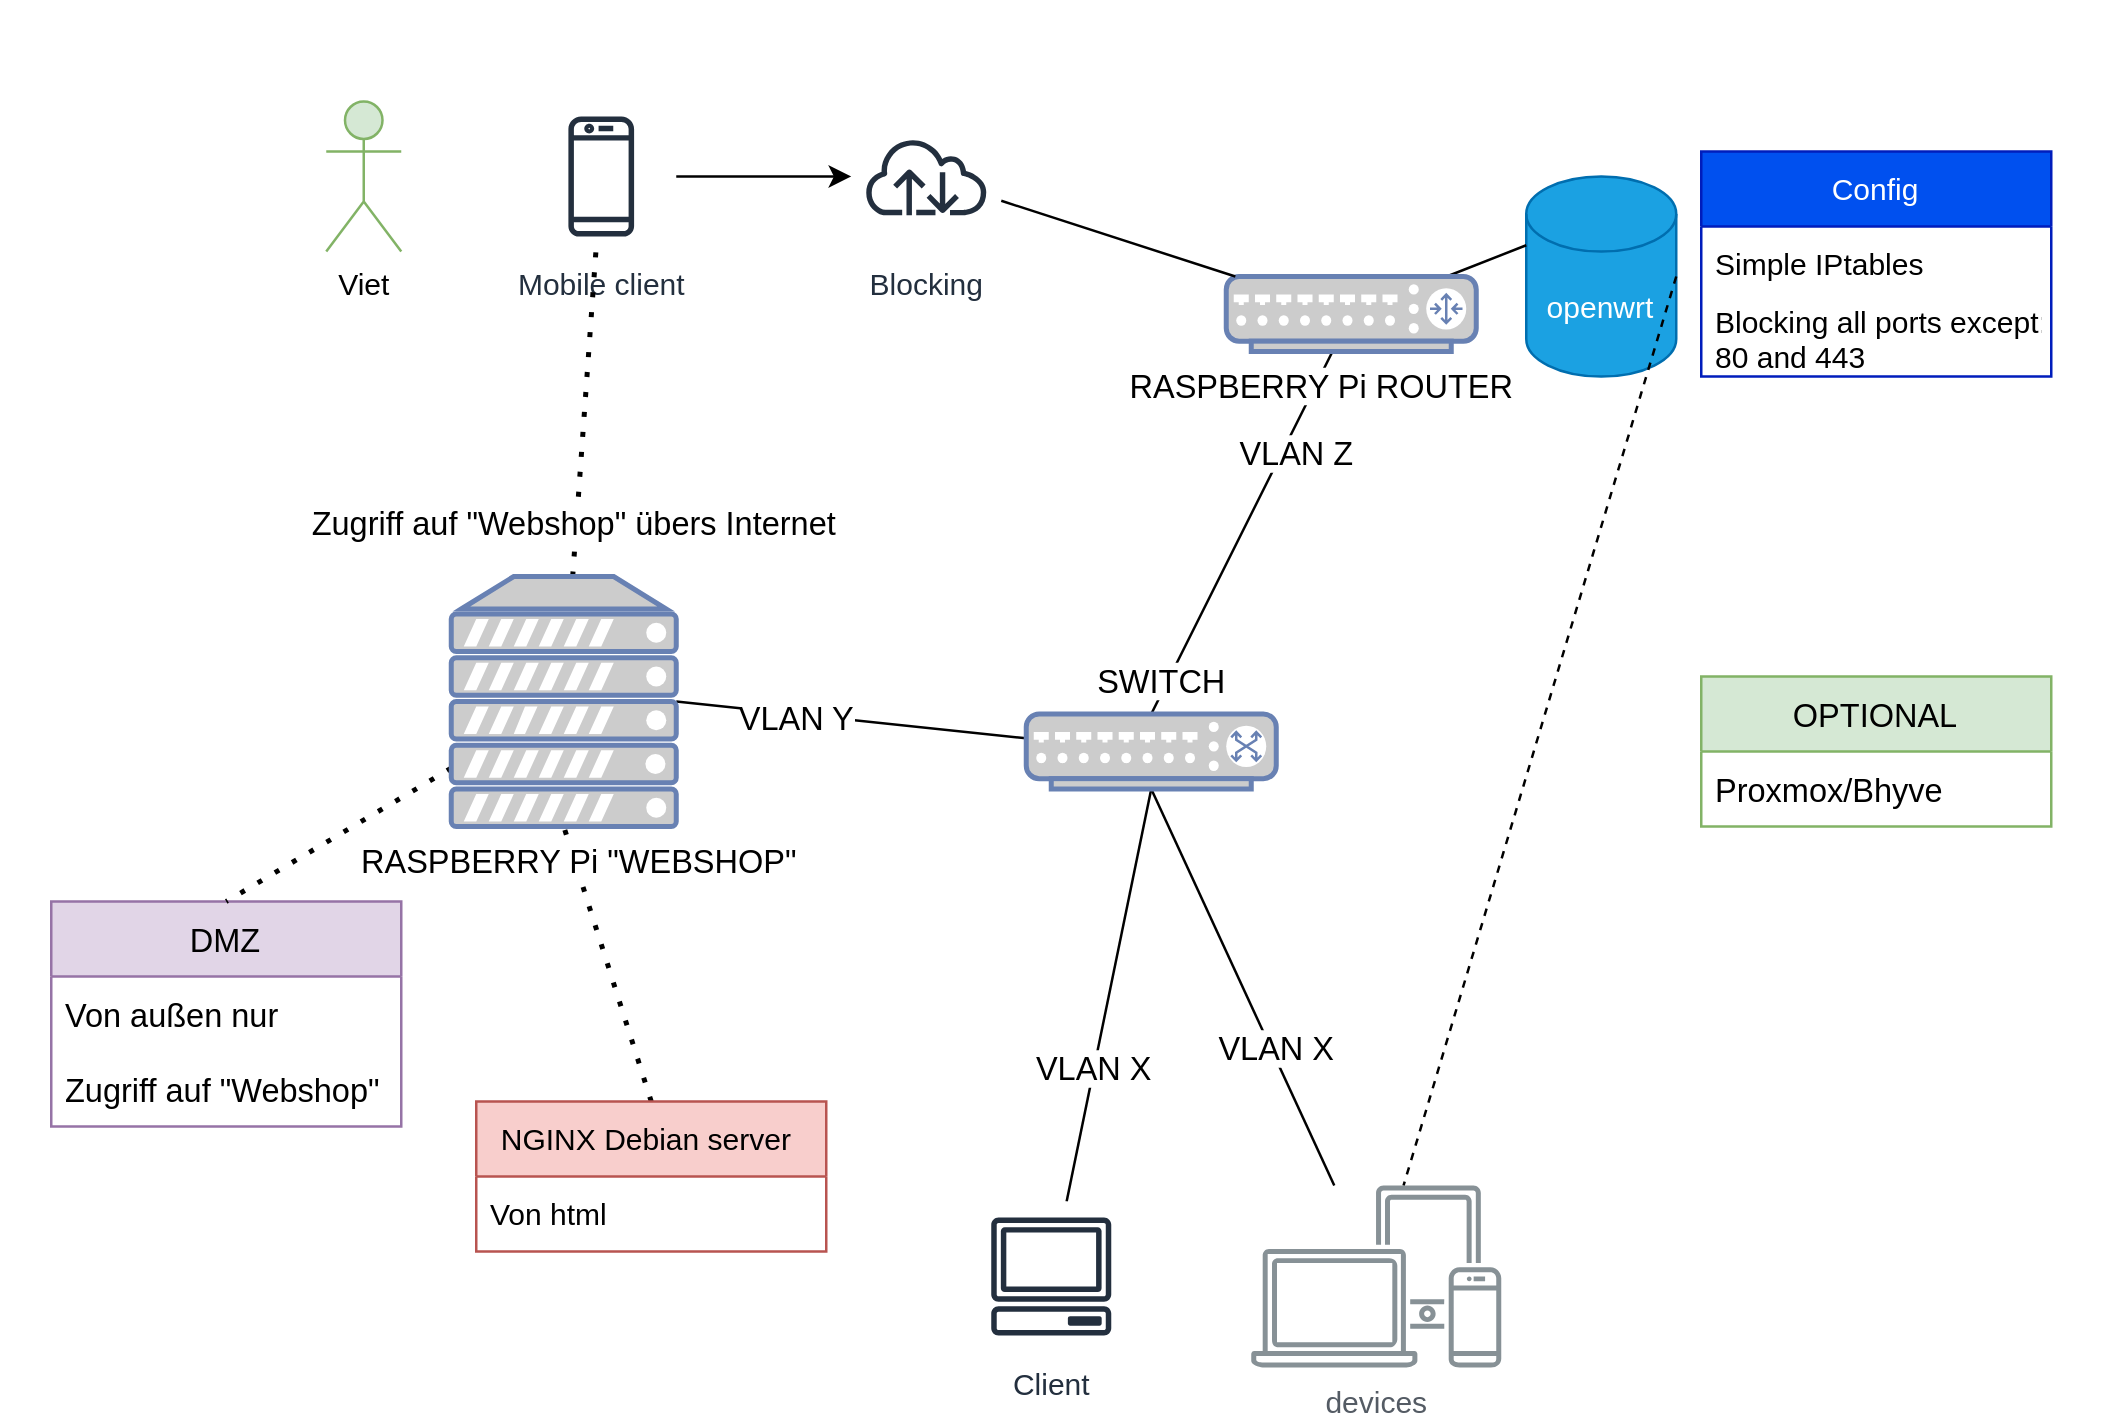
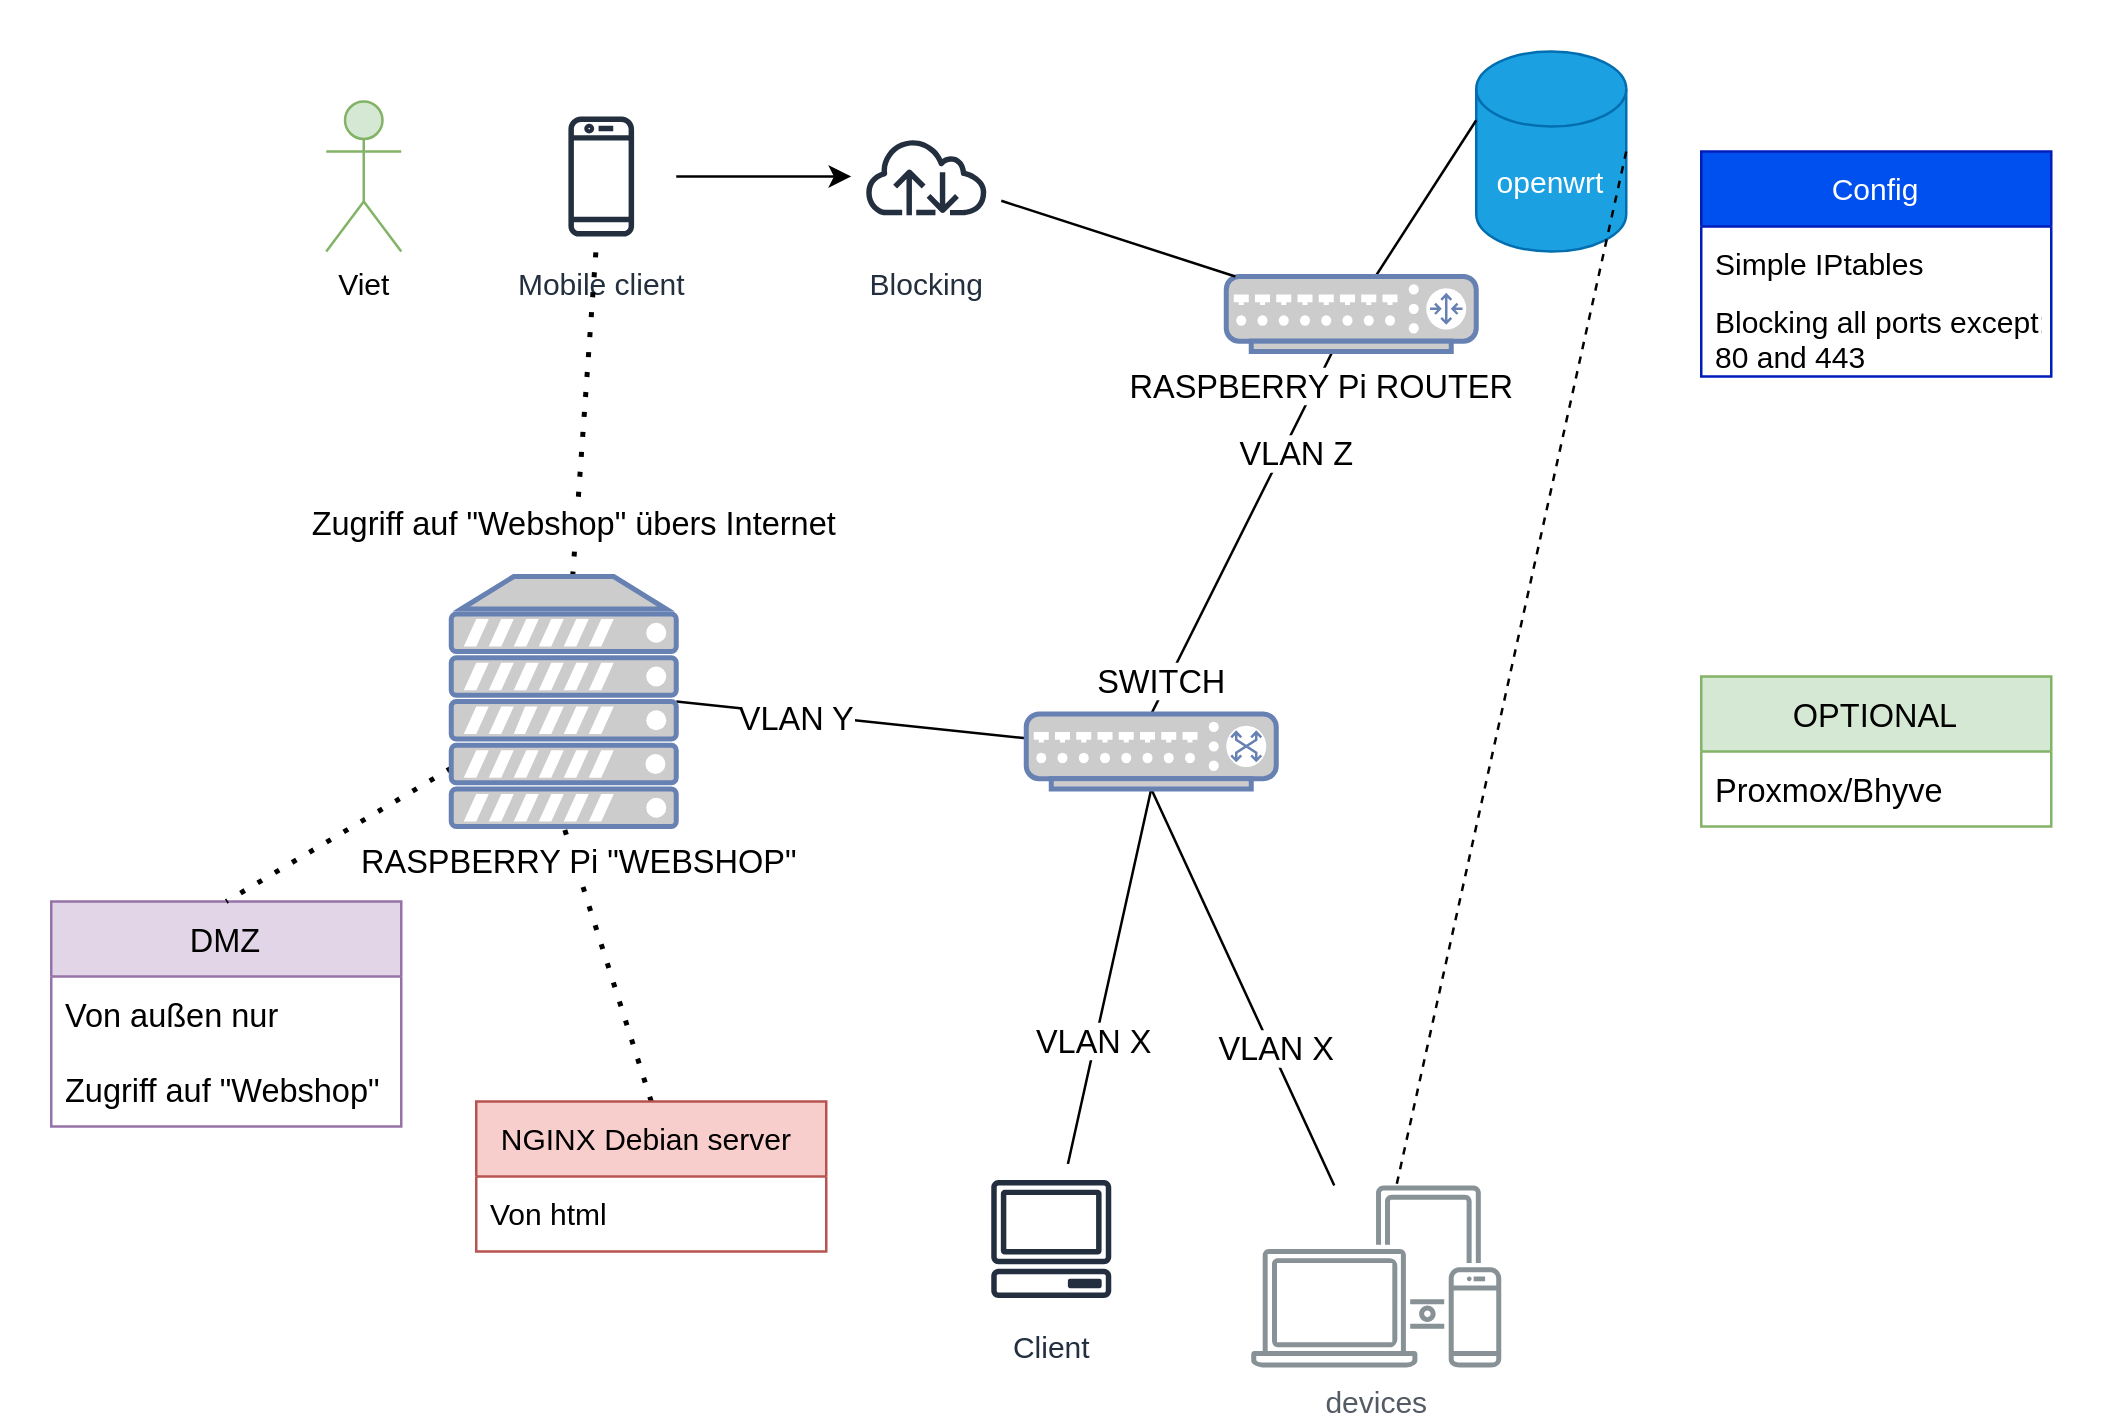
(1601, 276) -> (1551, 151)
(1051, 1276) -> (1051, 1239)
